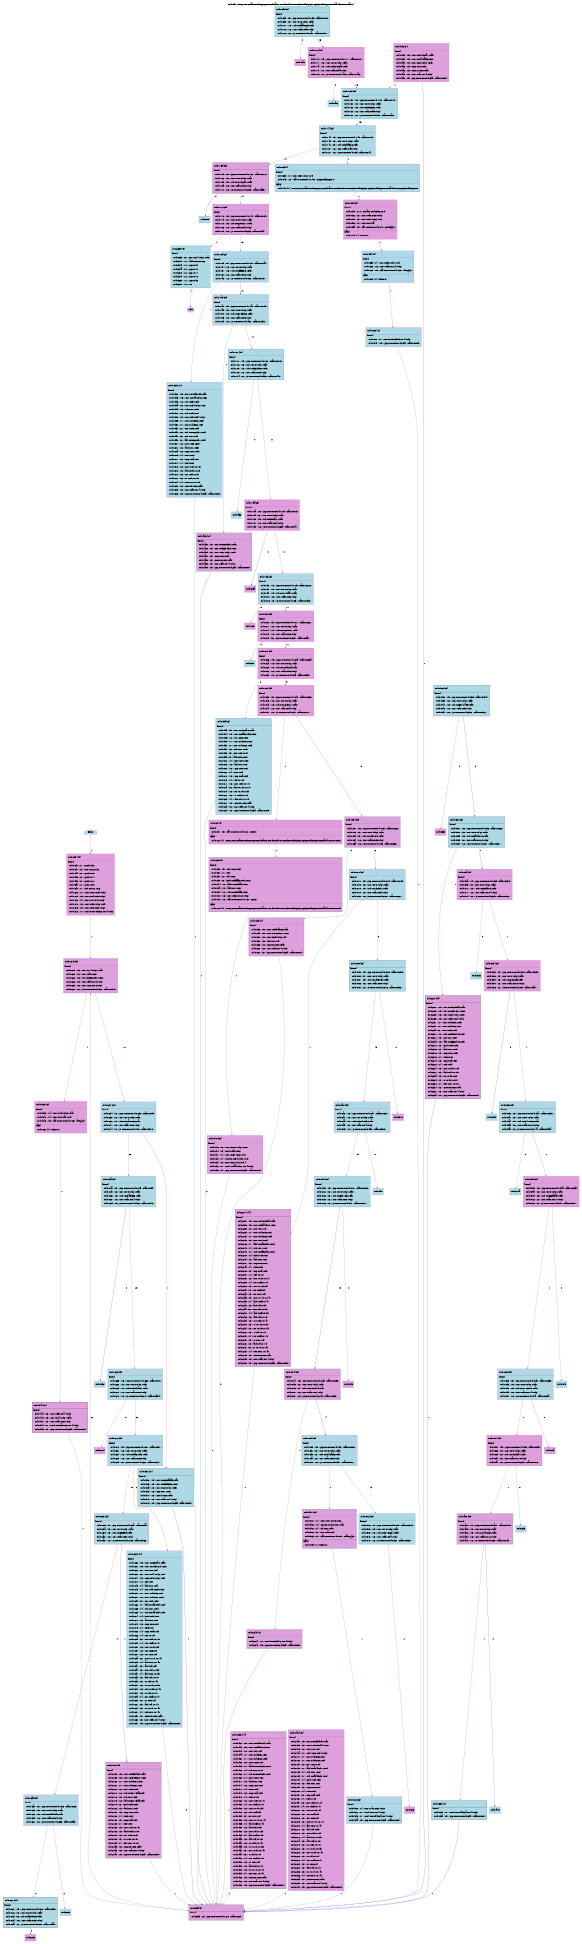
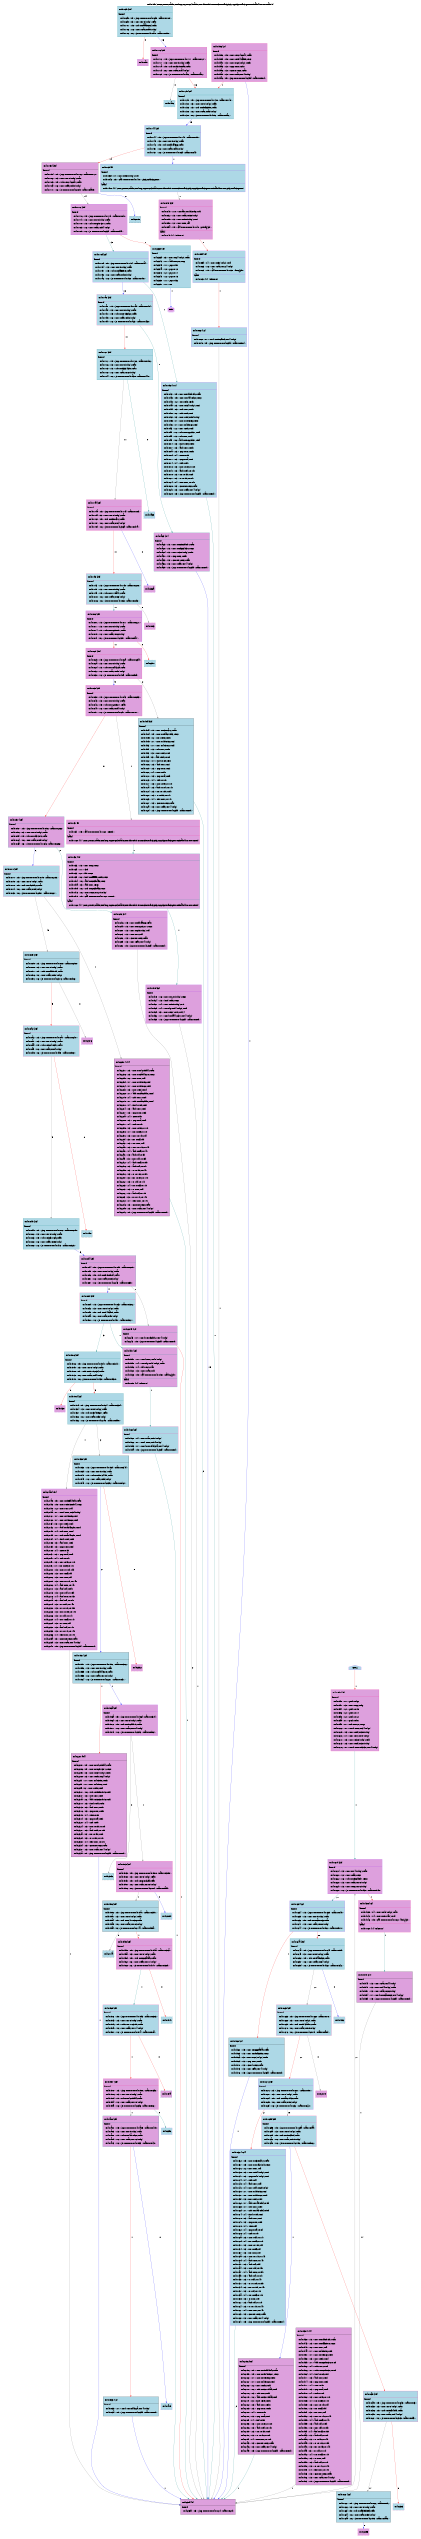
(201, 976) -> (209, 1367)
(348, 1384) -> none
none -> (95, 1409)
